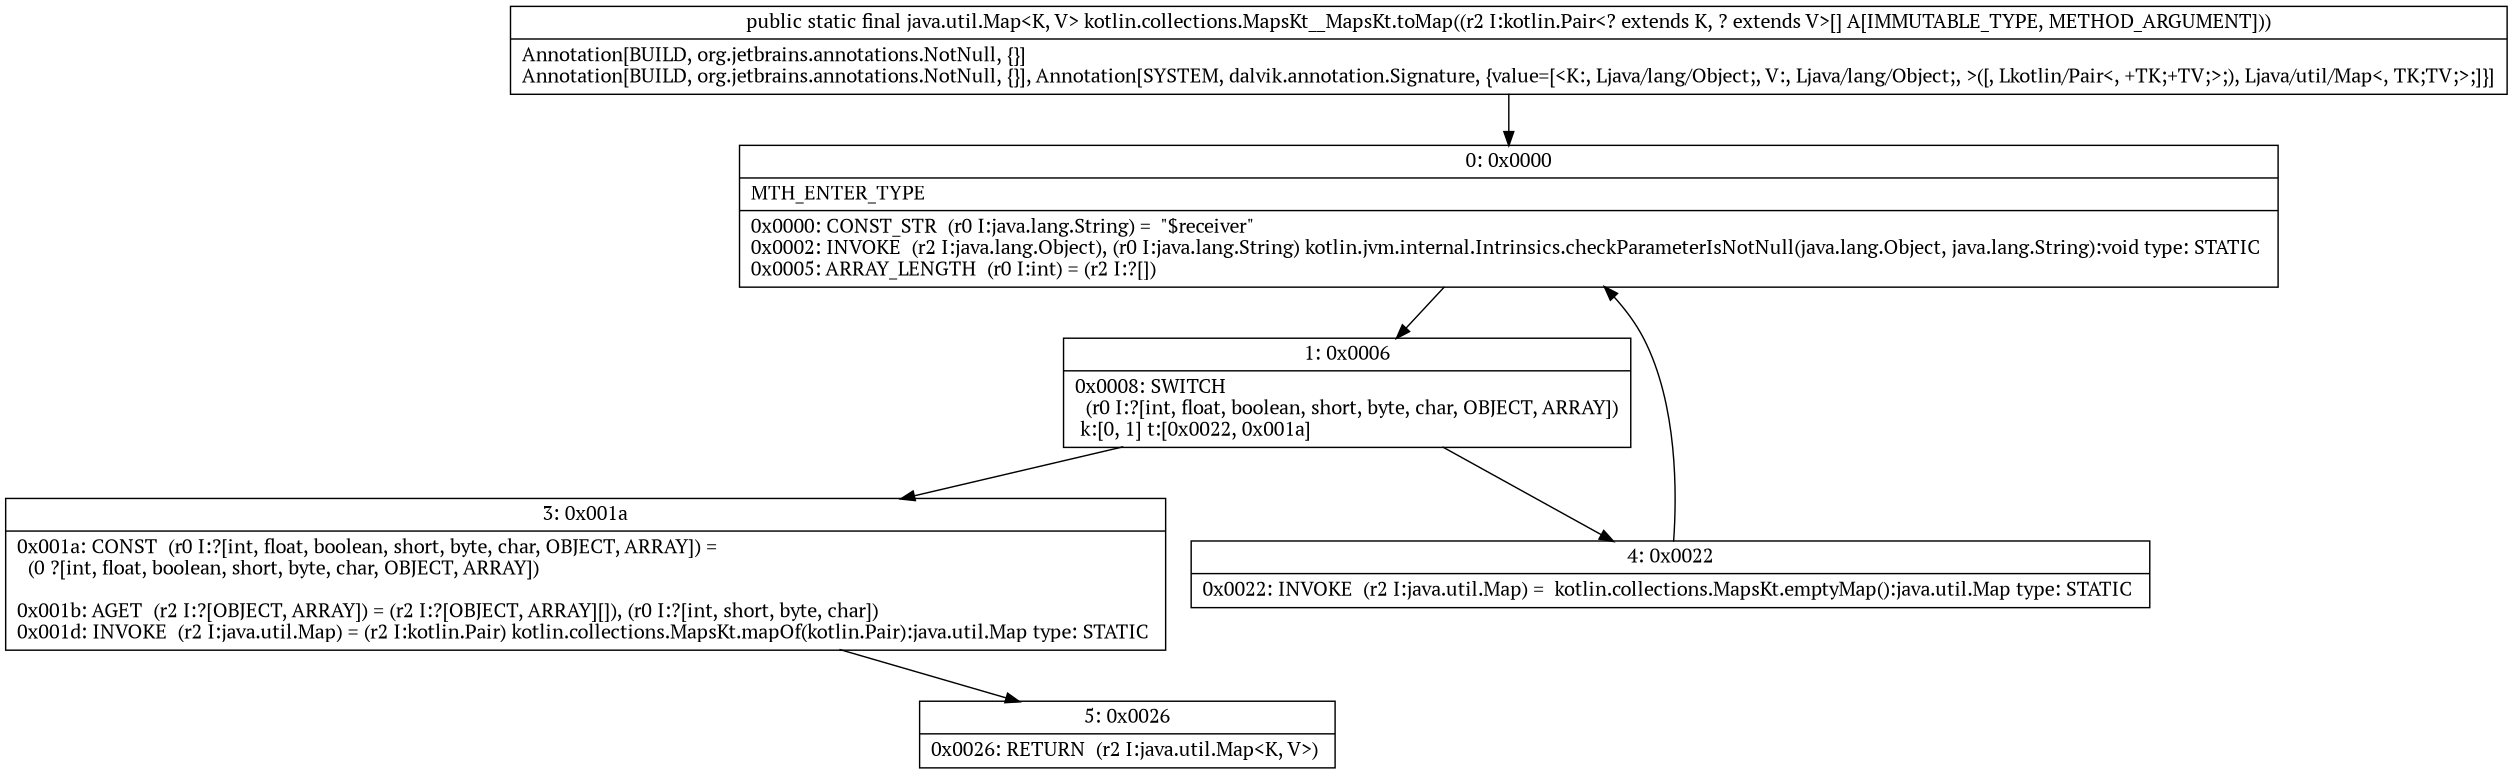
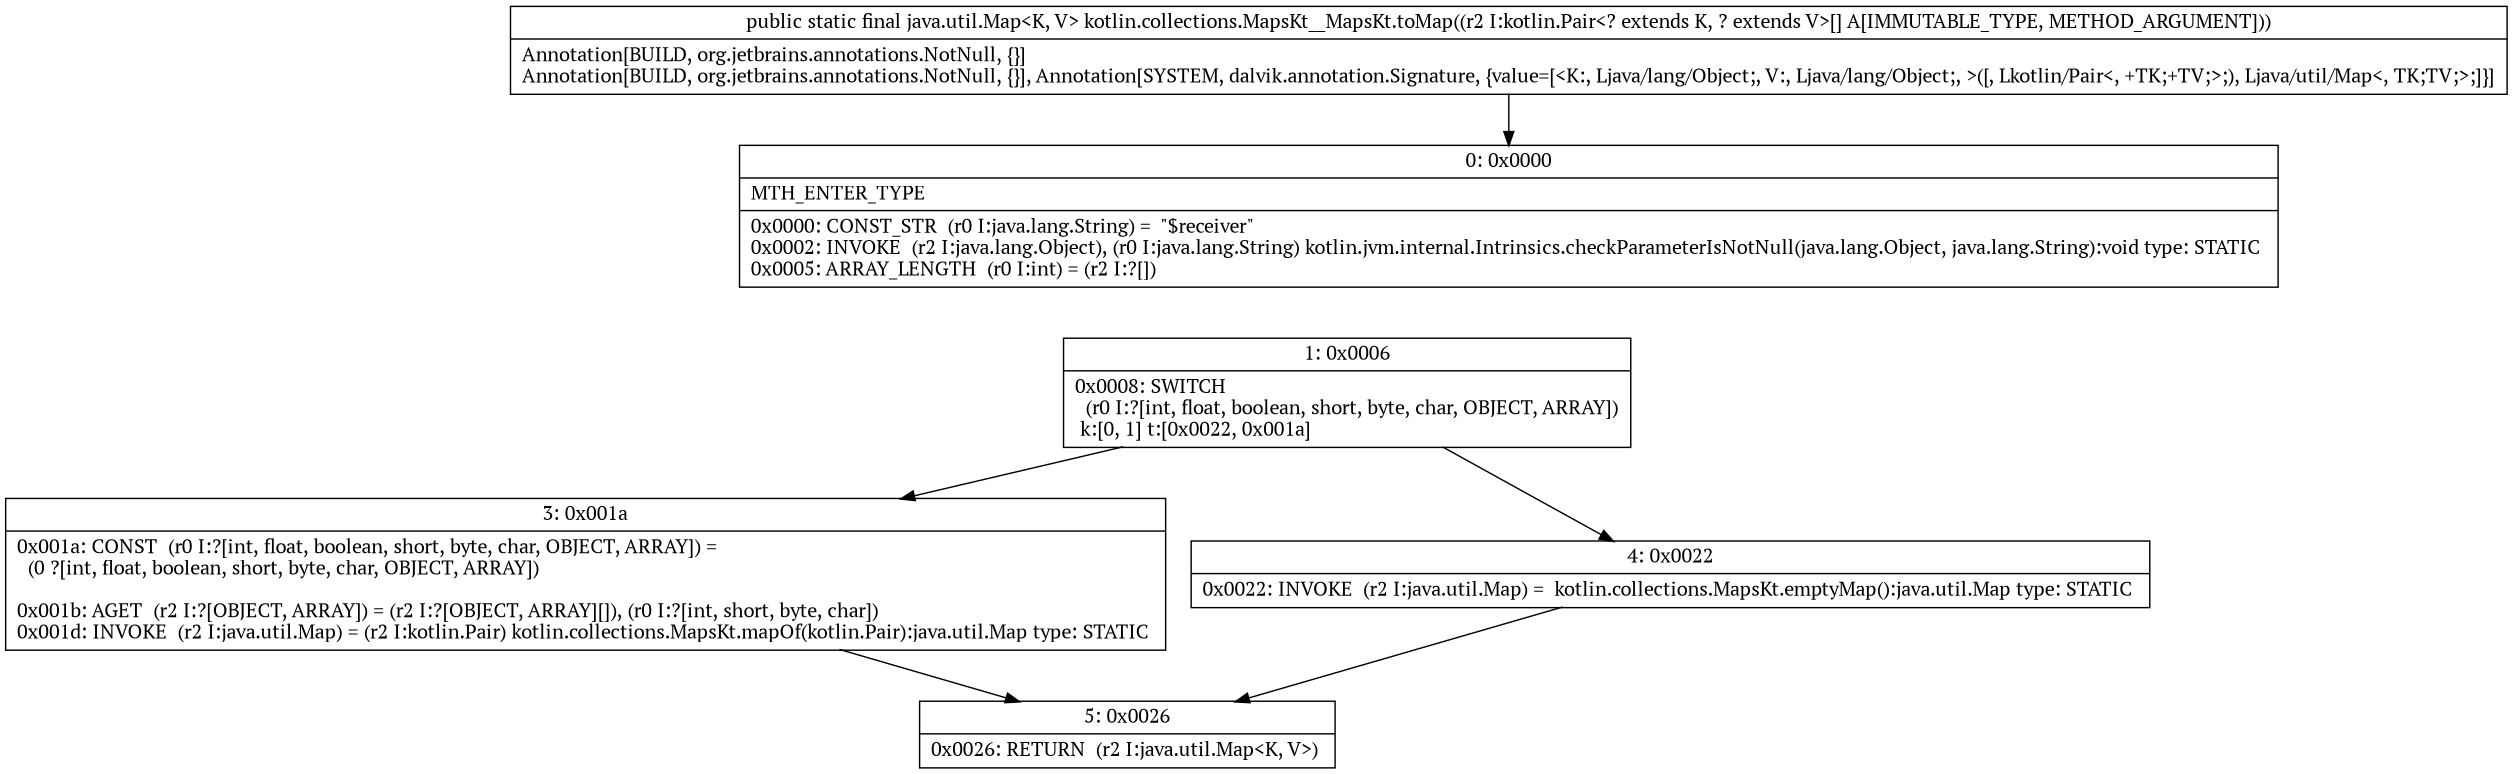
(1425, 307) -> none
(1668, 413) -> (1406, 652)
